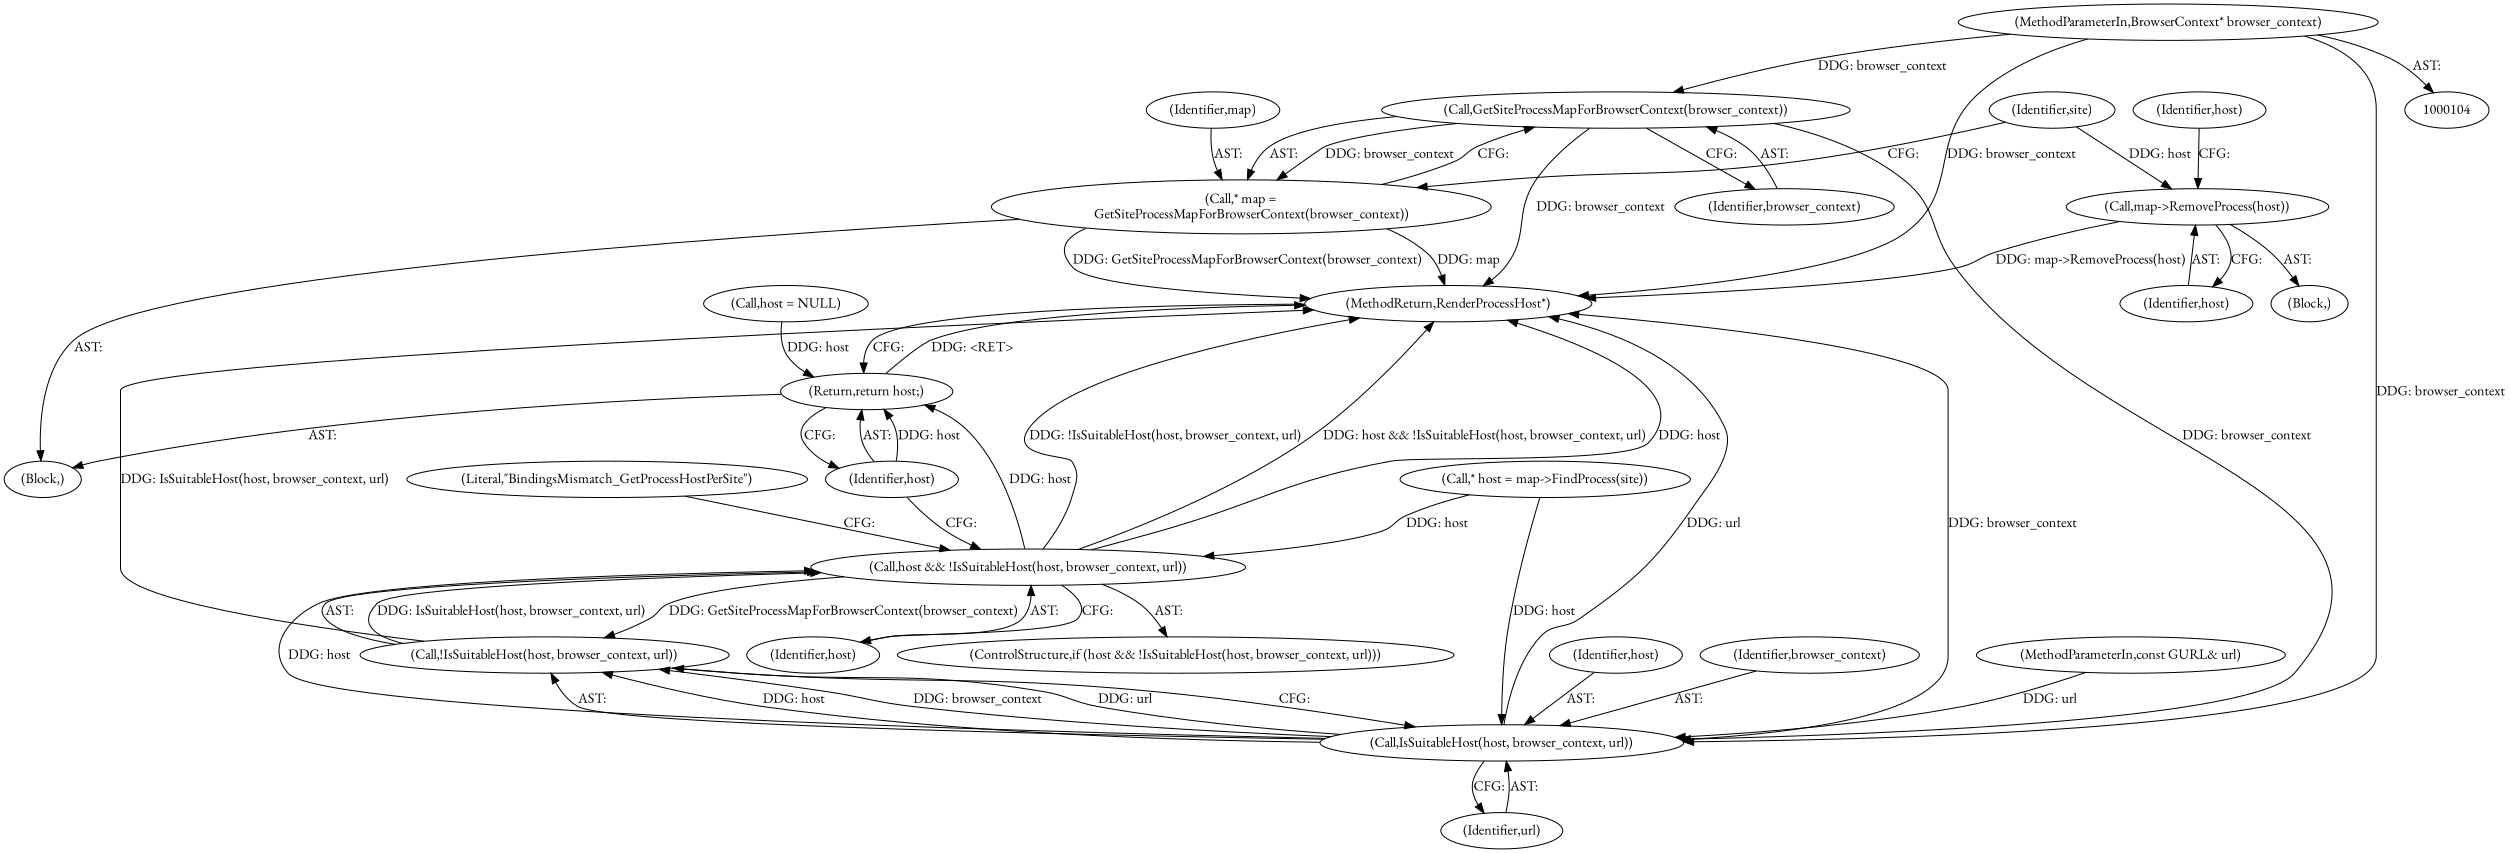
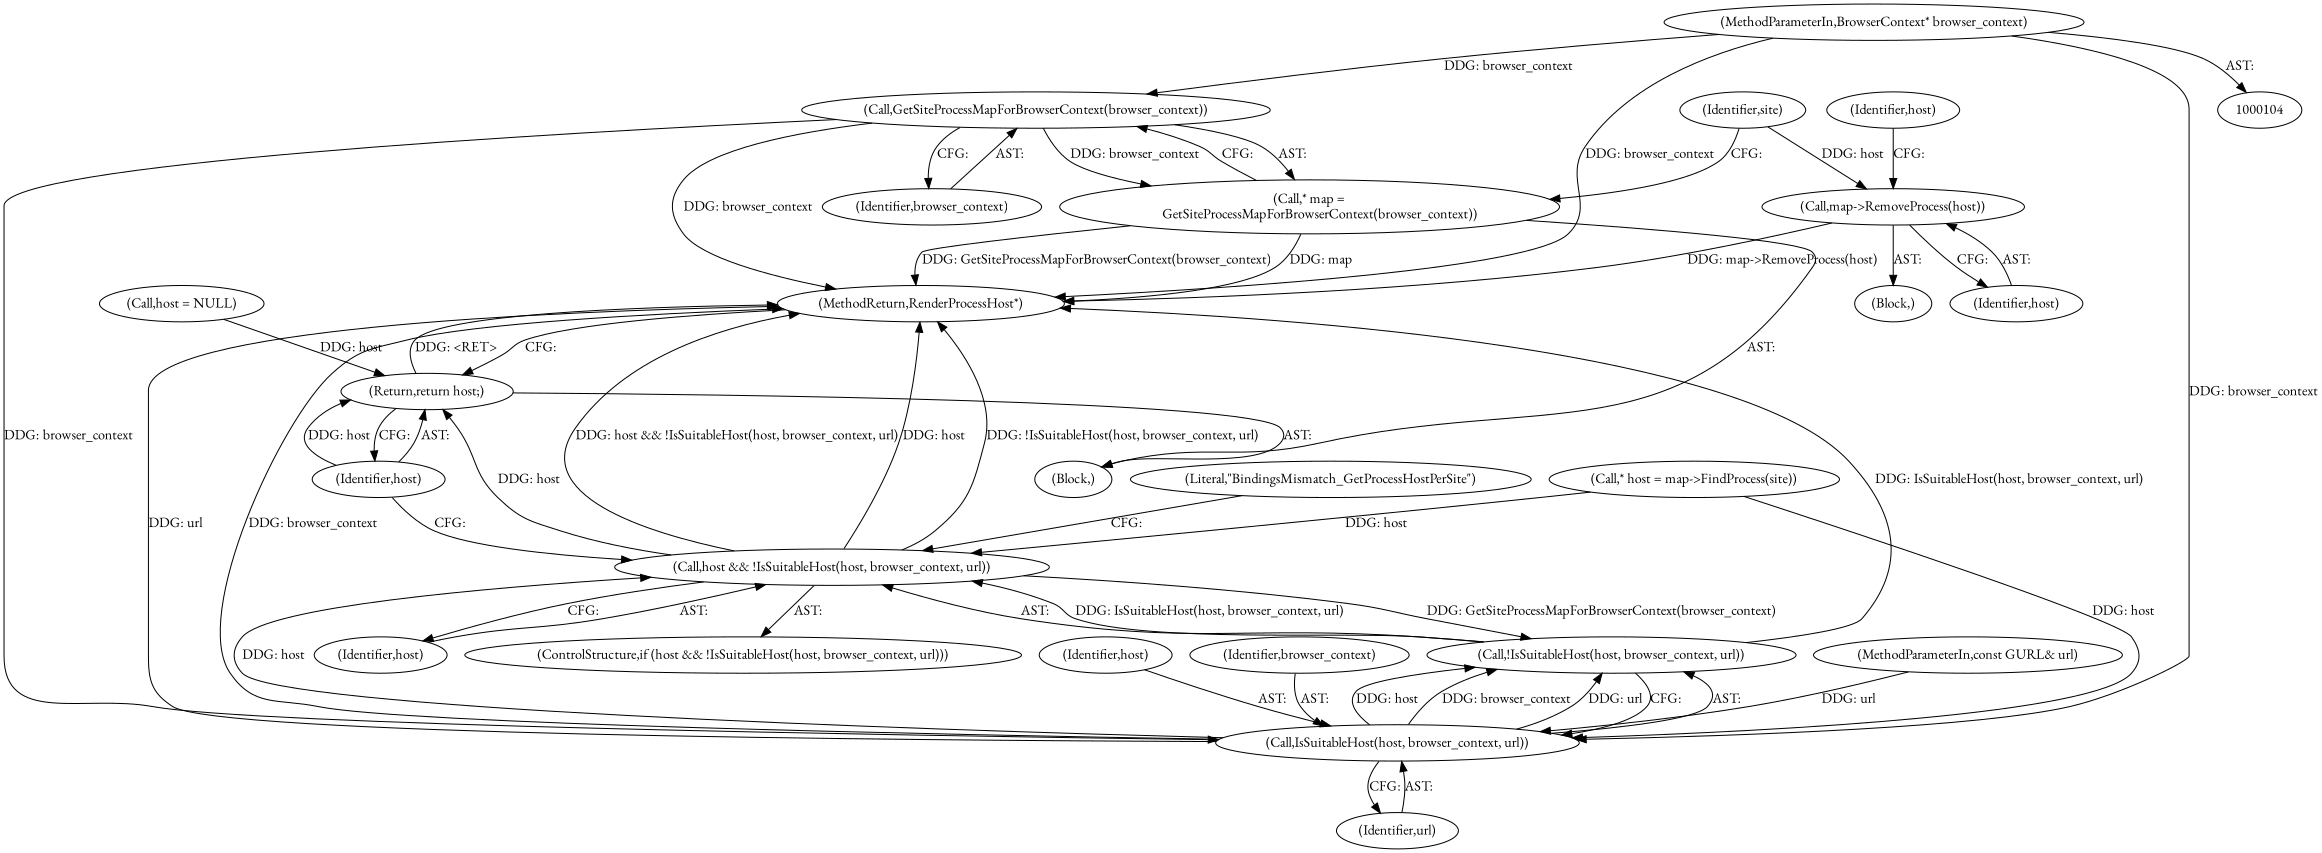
(1213, 110) -> none
